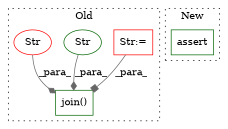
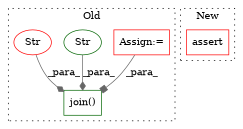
(133, 42) -> (142, 42)
(192, 42) -> (208, 42)
